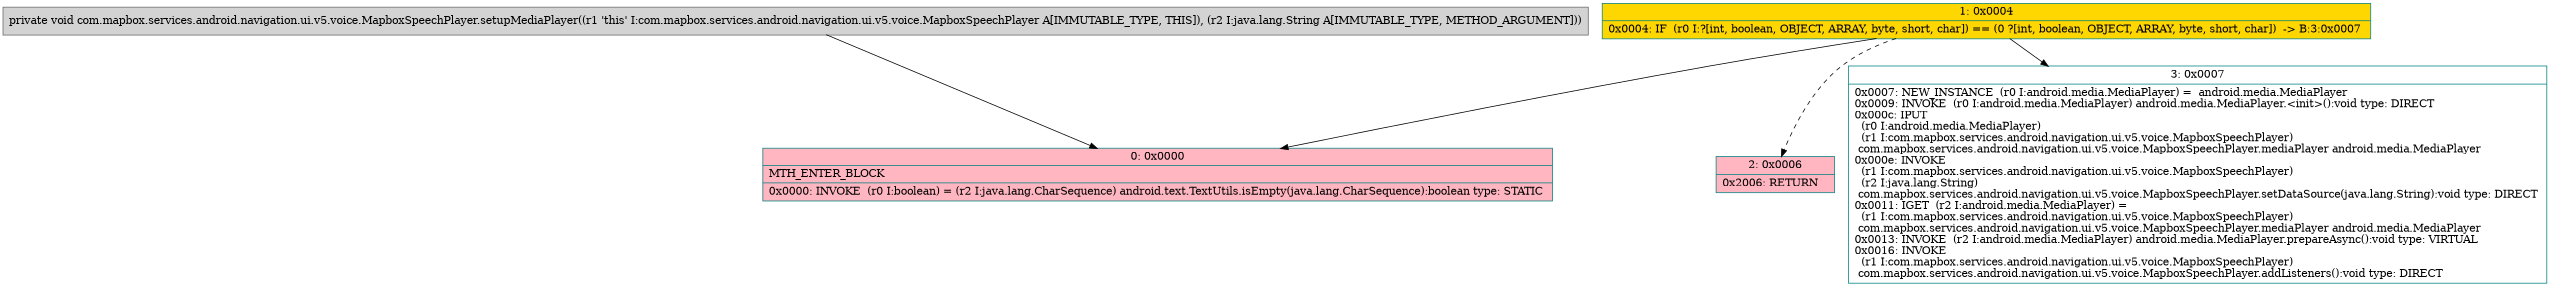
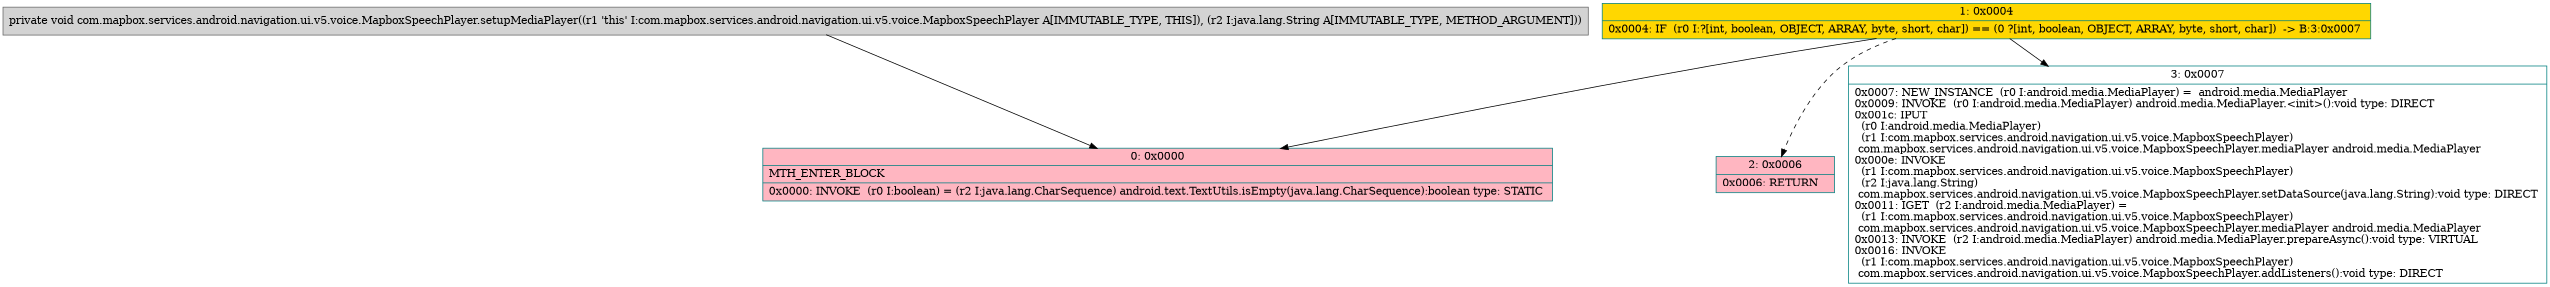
(1894, 115) -> (1894, 115)
(1775, 183) -> (1775, 183)
